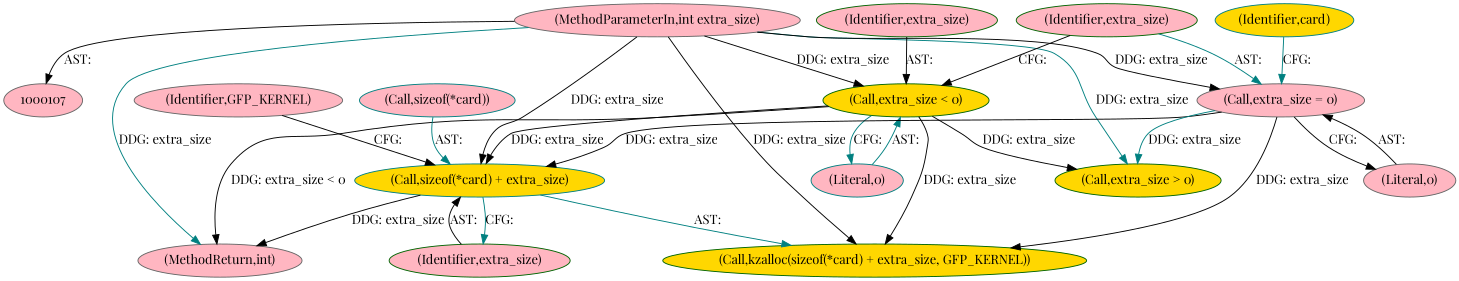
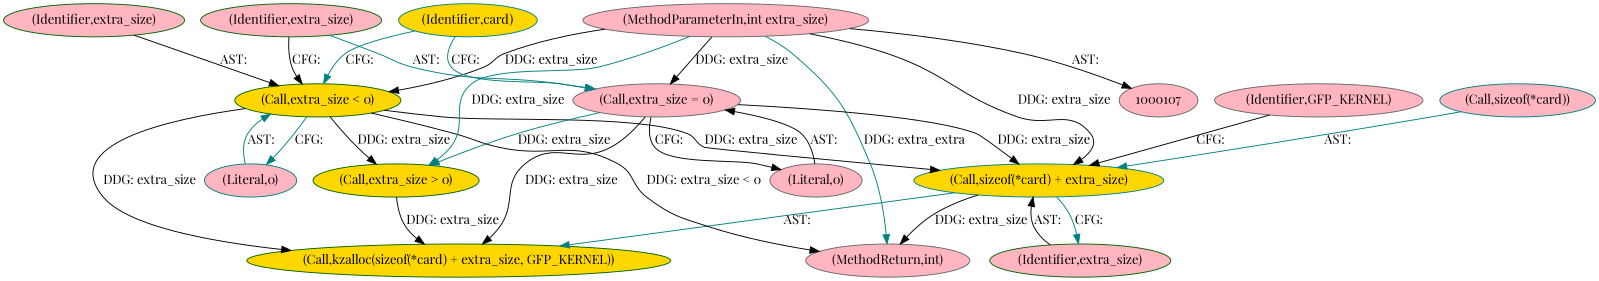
none -> (368, 43)
(165, 140) -> (915, 140)
(751, 144) -> (402, 220)
